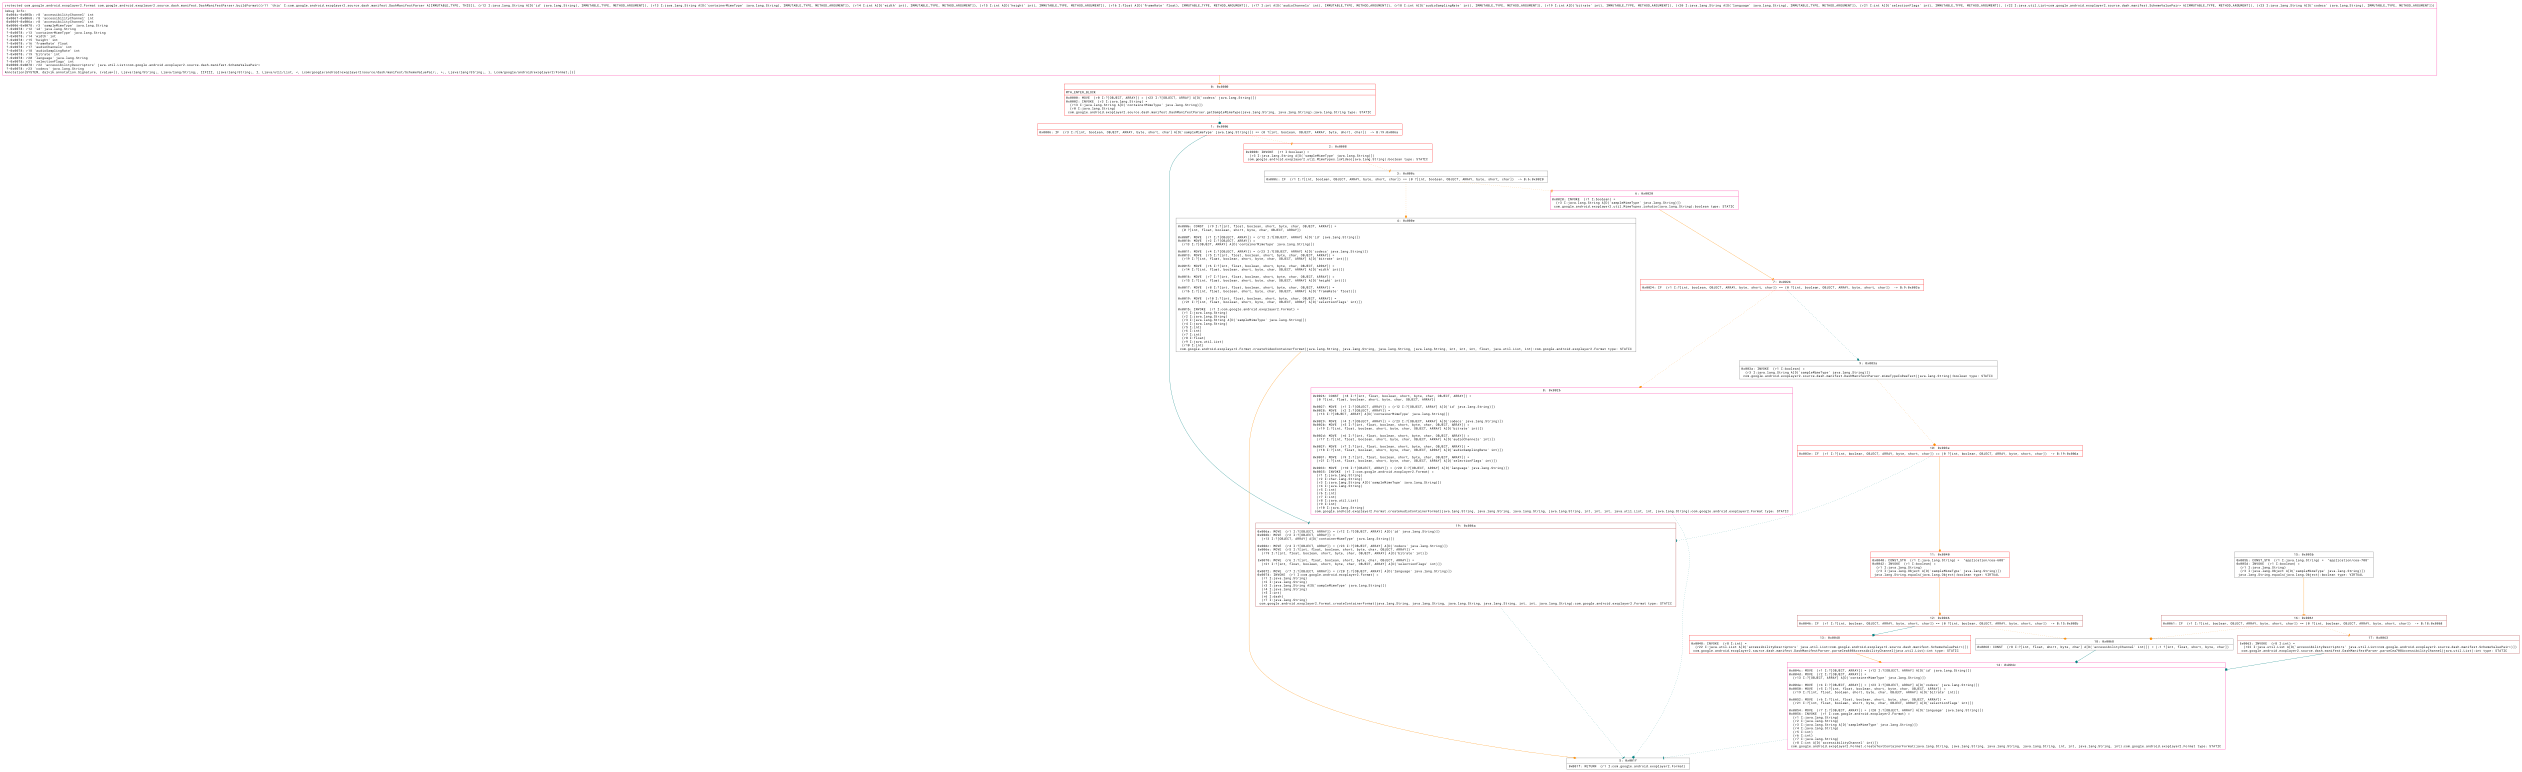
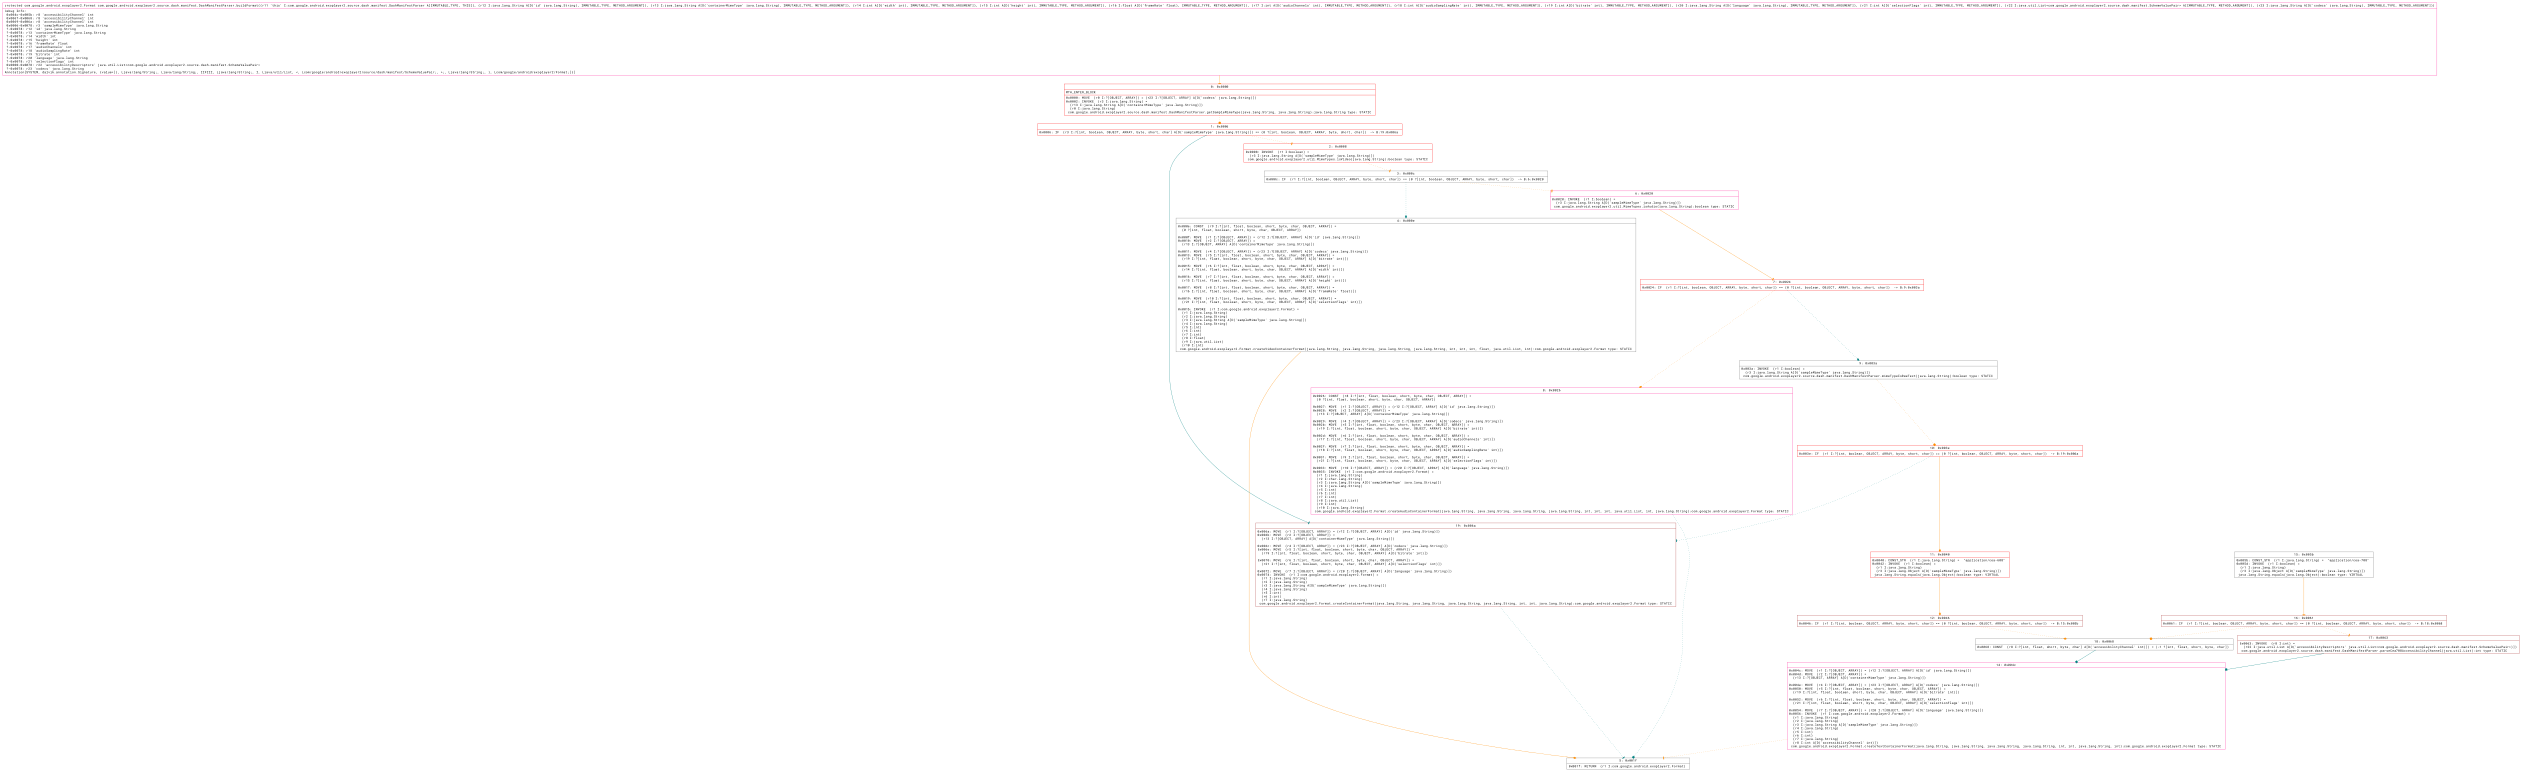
(1220, 118) -> (1220, 118)
(1406, 199) -> (1406, 199)
(1271, 596) -> (1270, 596)
(1830, 644) -> none
(1726, 749) -> (1726, 749)
